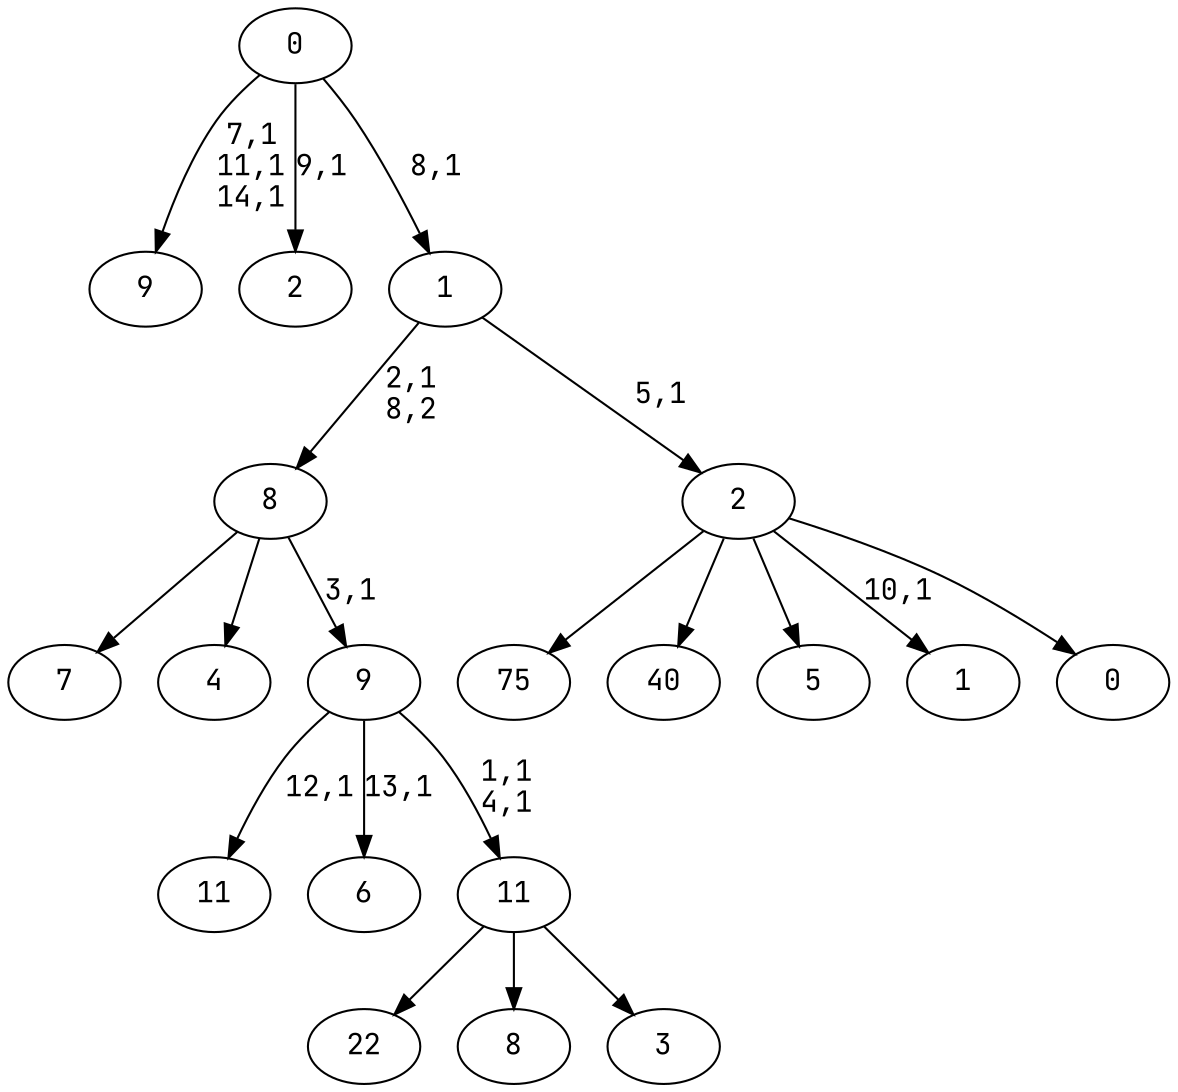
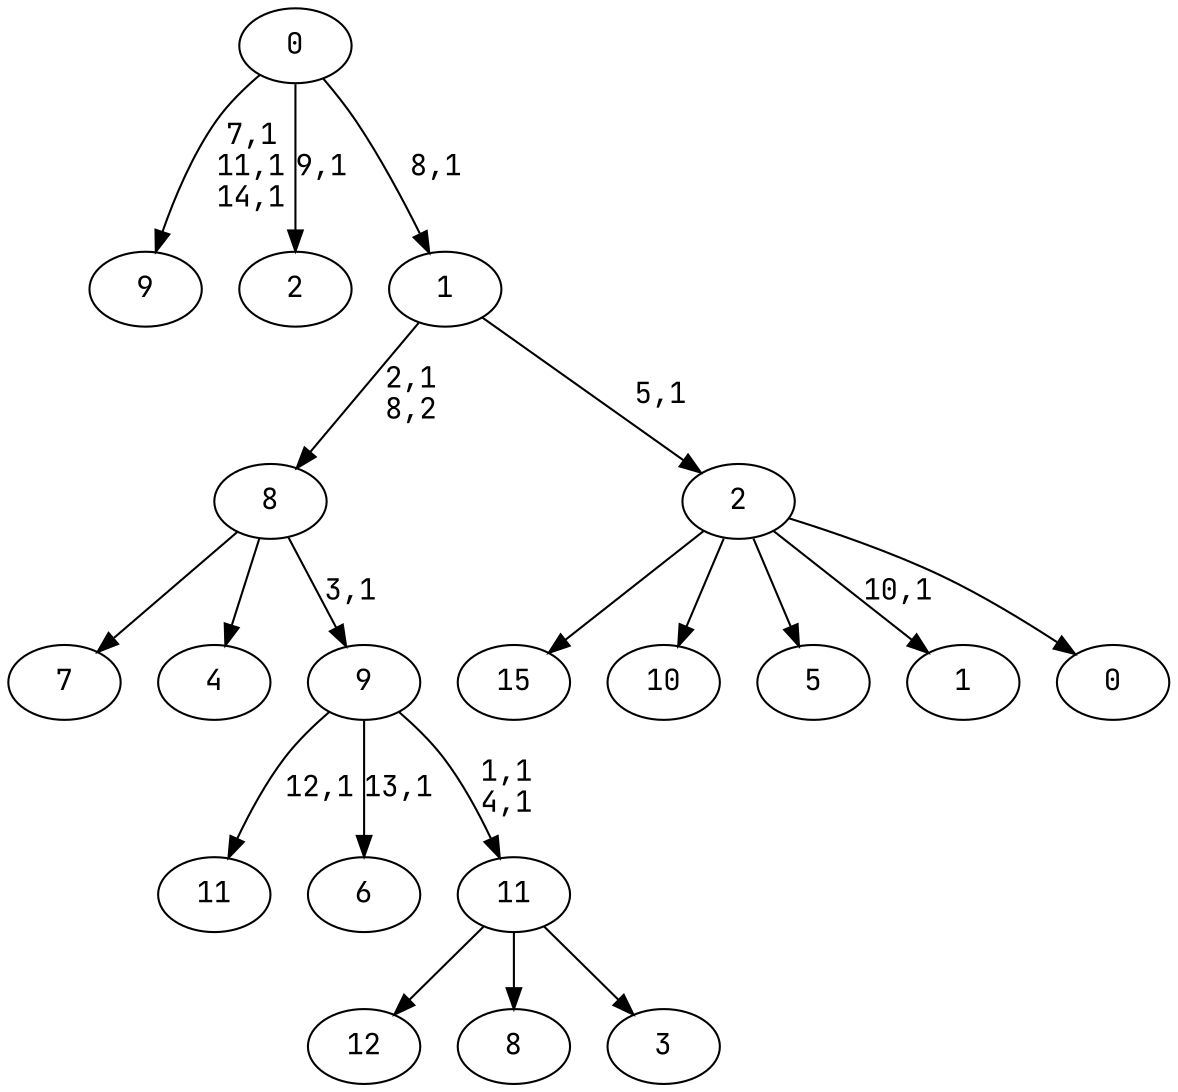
(514, 682) -> (514, 682)
(664, 682) -> (664, 682)
(364, 1047) -> (364, 1047)
